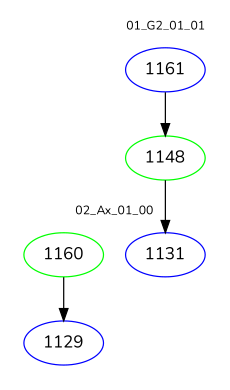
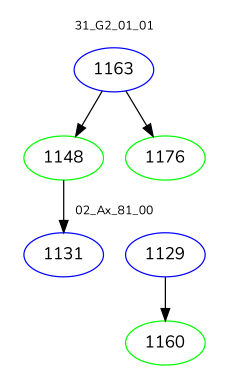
(166, 26) -> (115, 26)
(165, 70) -> (114, 70)
none -> (165, 158)
(115, 211) -> (115, 211)
(64, 293) -> (165, 293)
